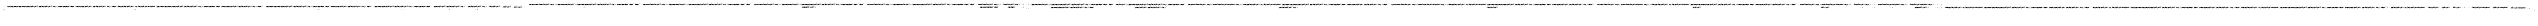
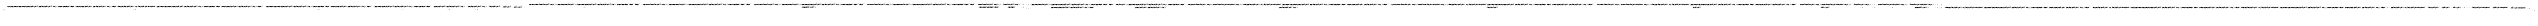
(989, 7) -> (989, 7)
